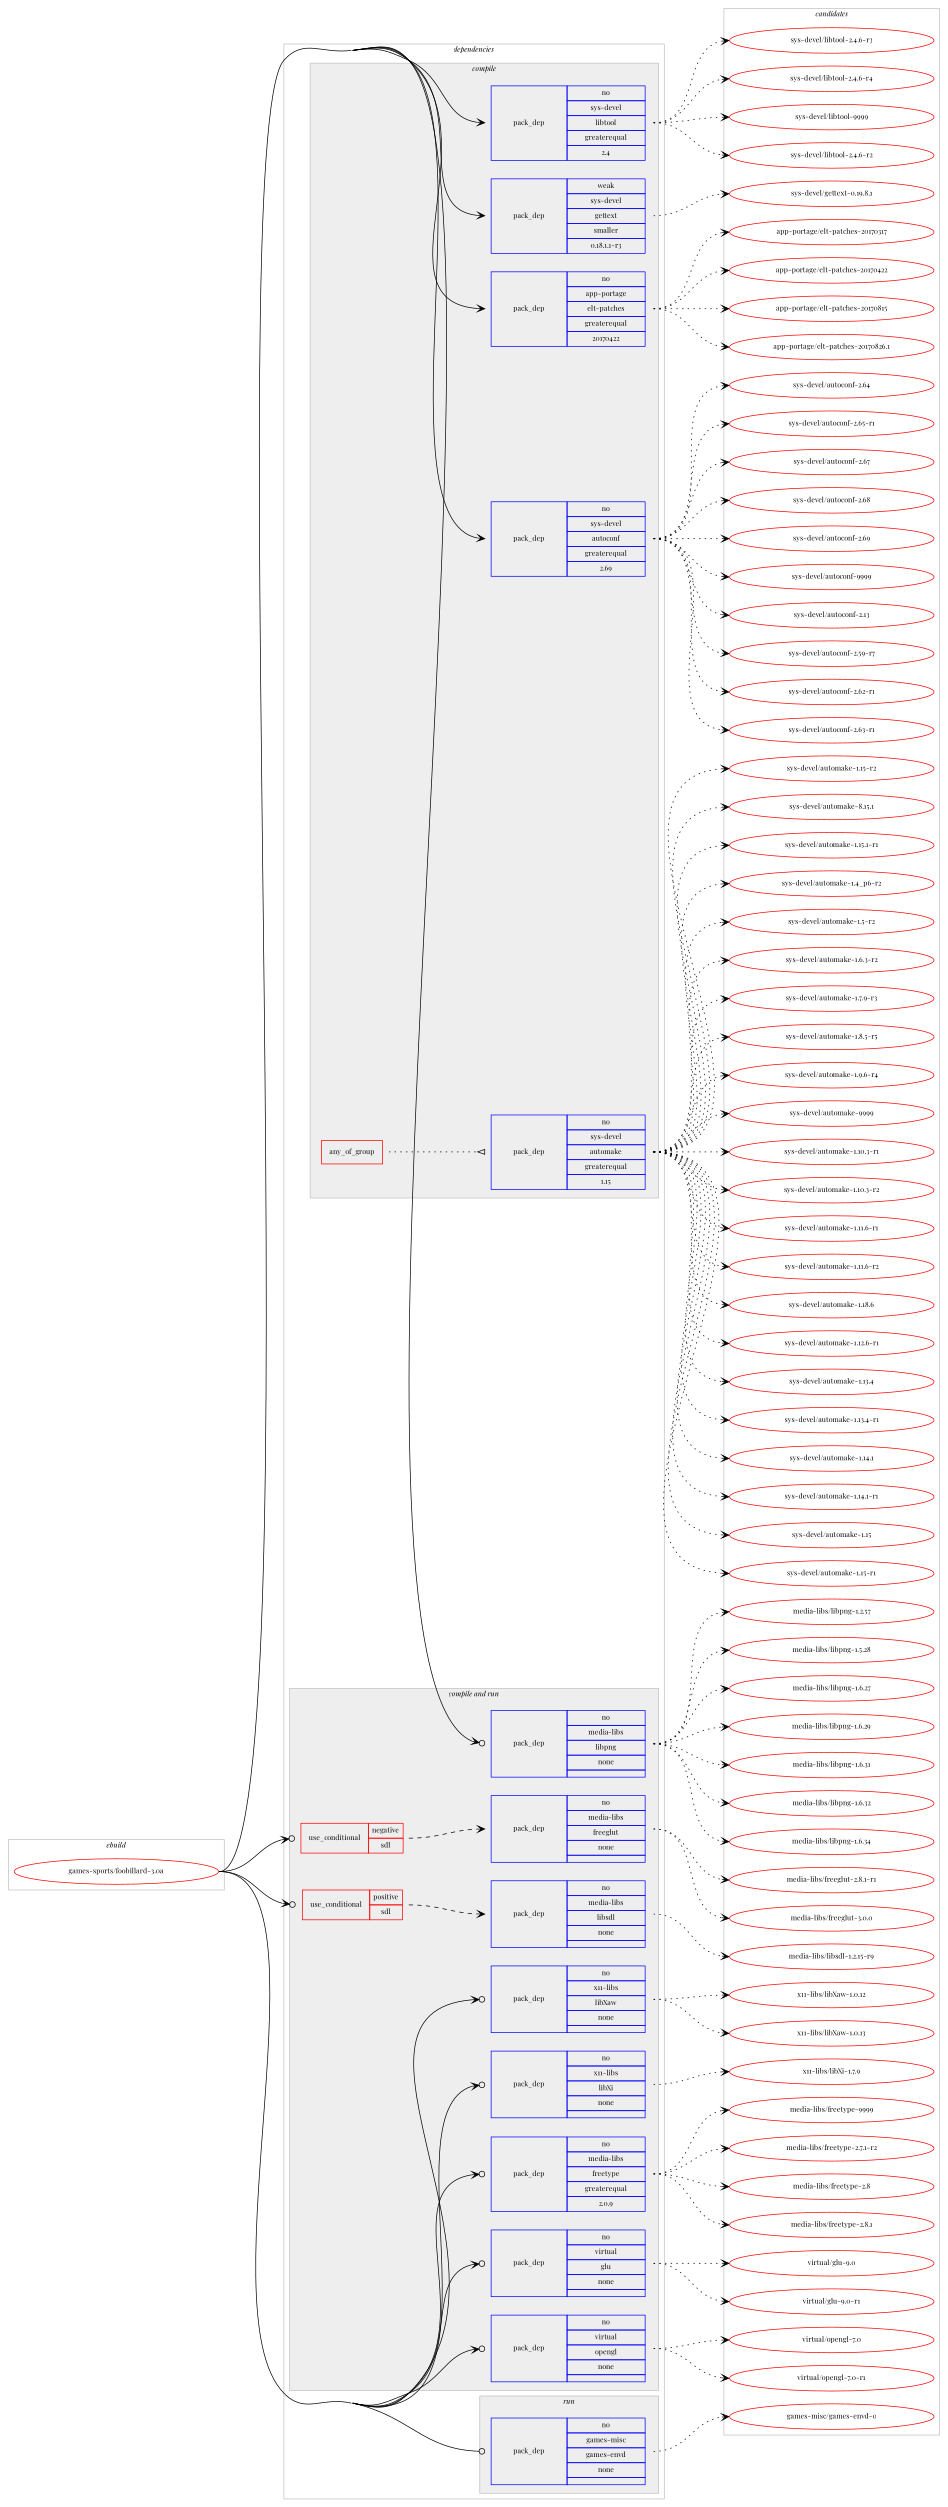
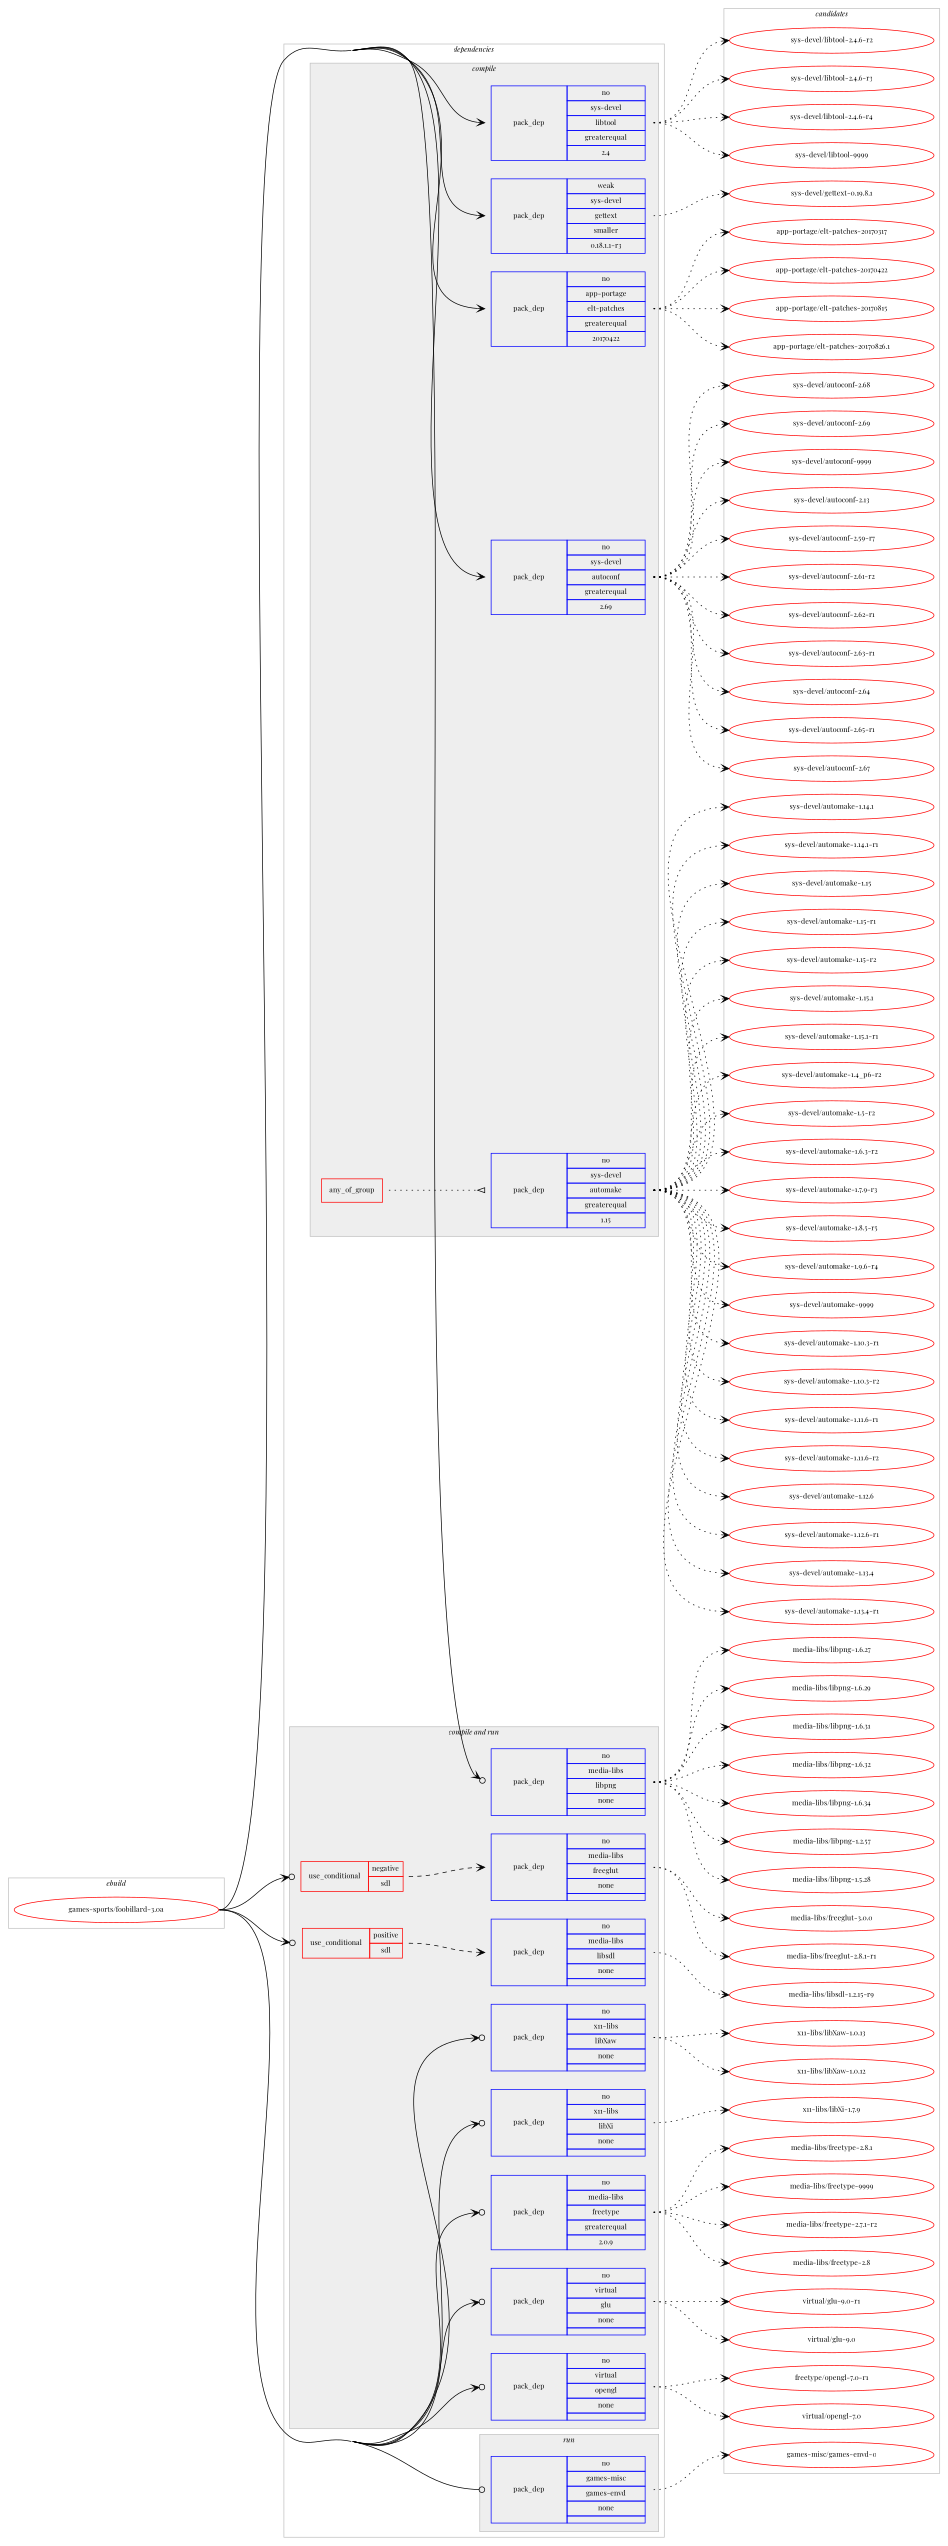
none -> (832, 577)
(832, 807) -> (832, 999)
(832, 1305) -> (832, 1497)
(832, 2378) -> (832, 2378)
